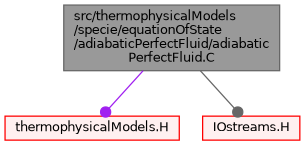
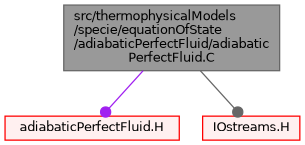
(92, 128) -> (92, 128)
